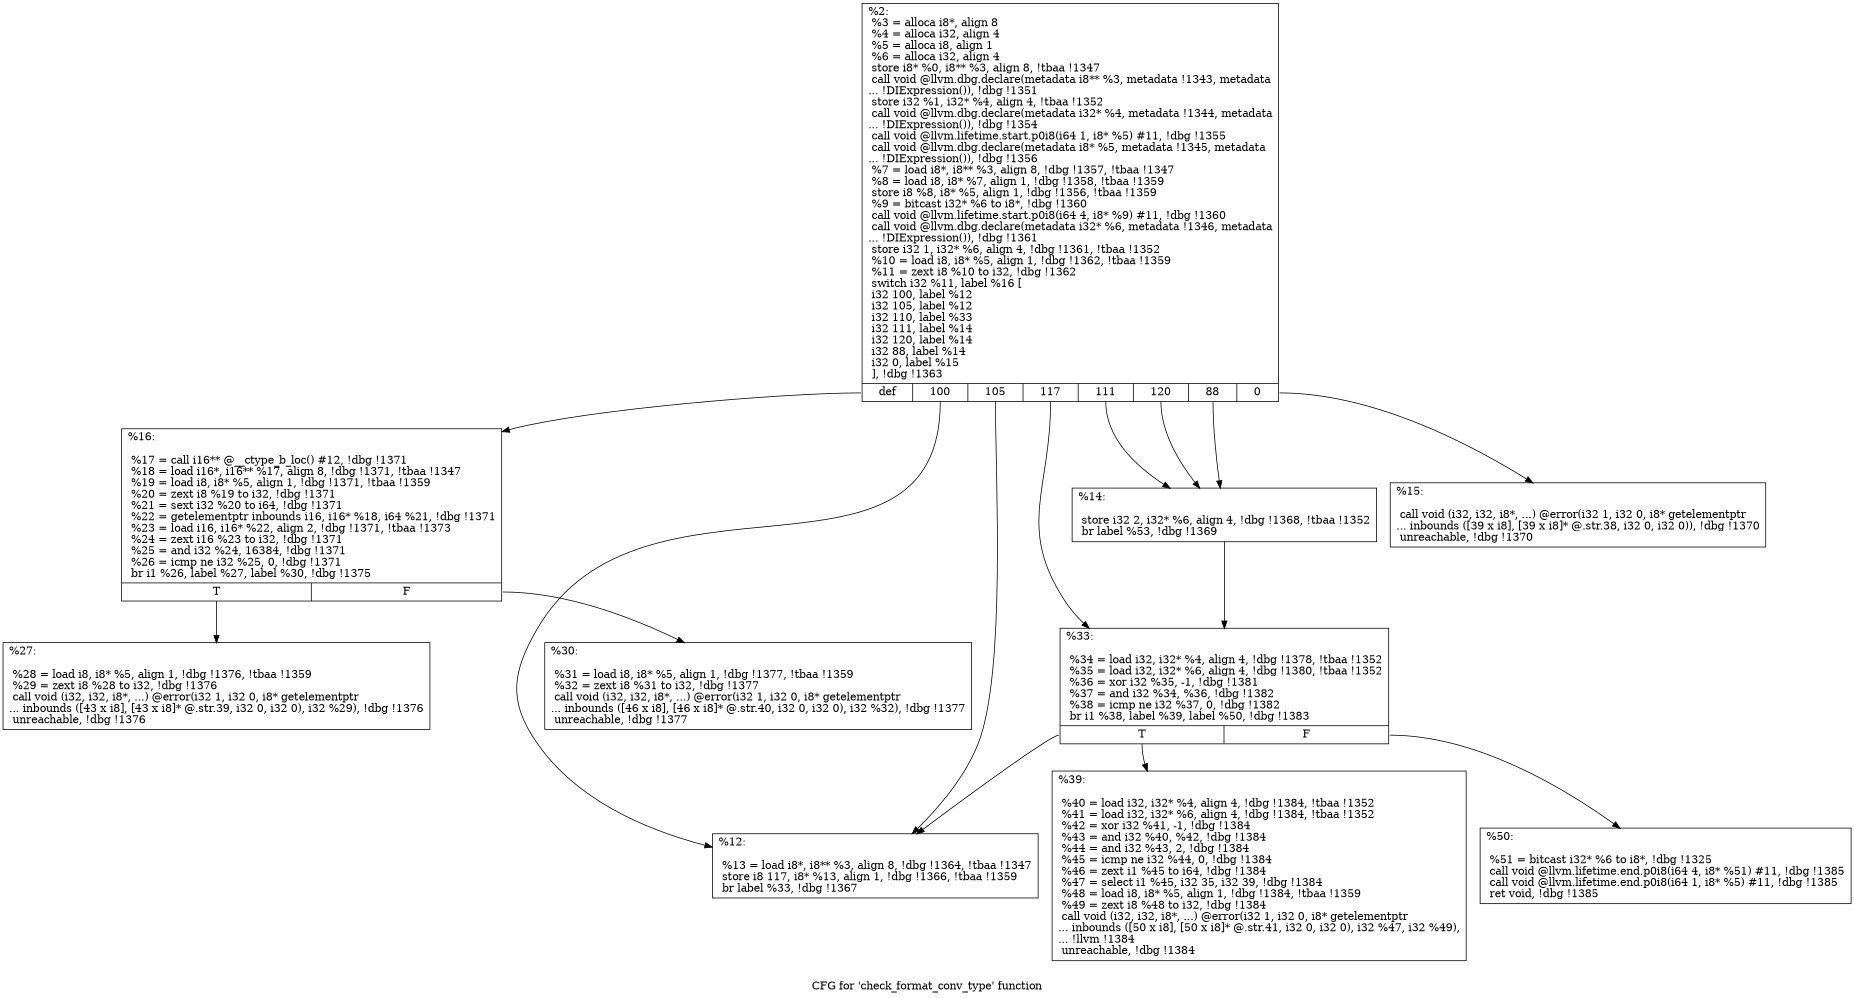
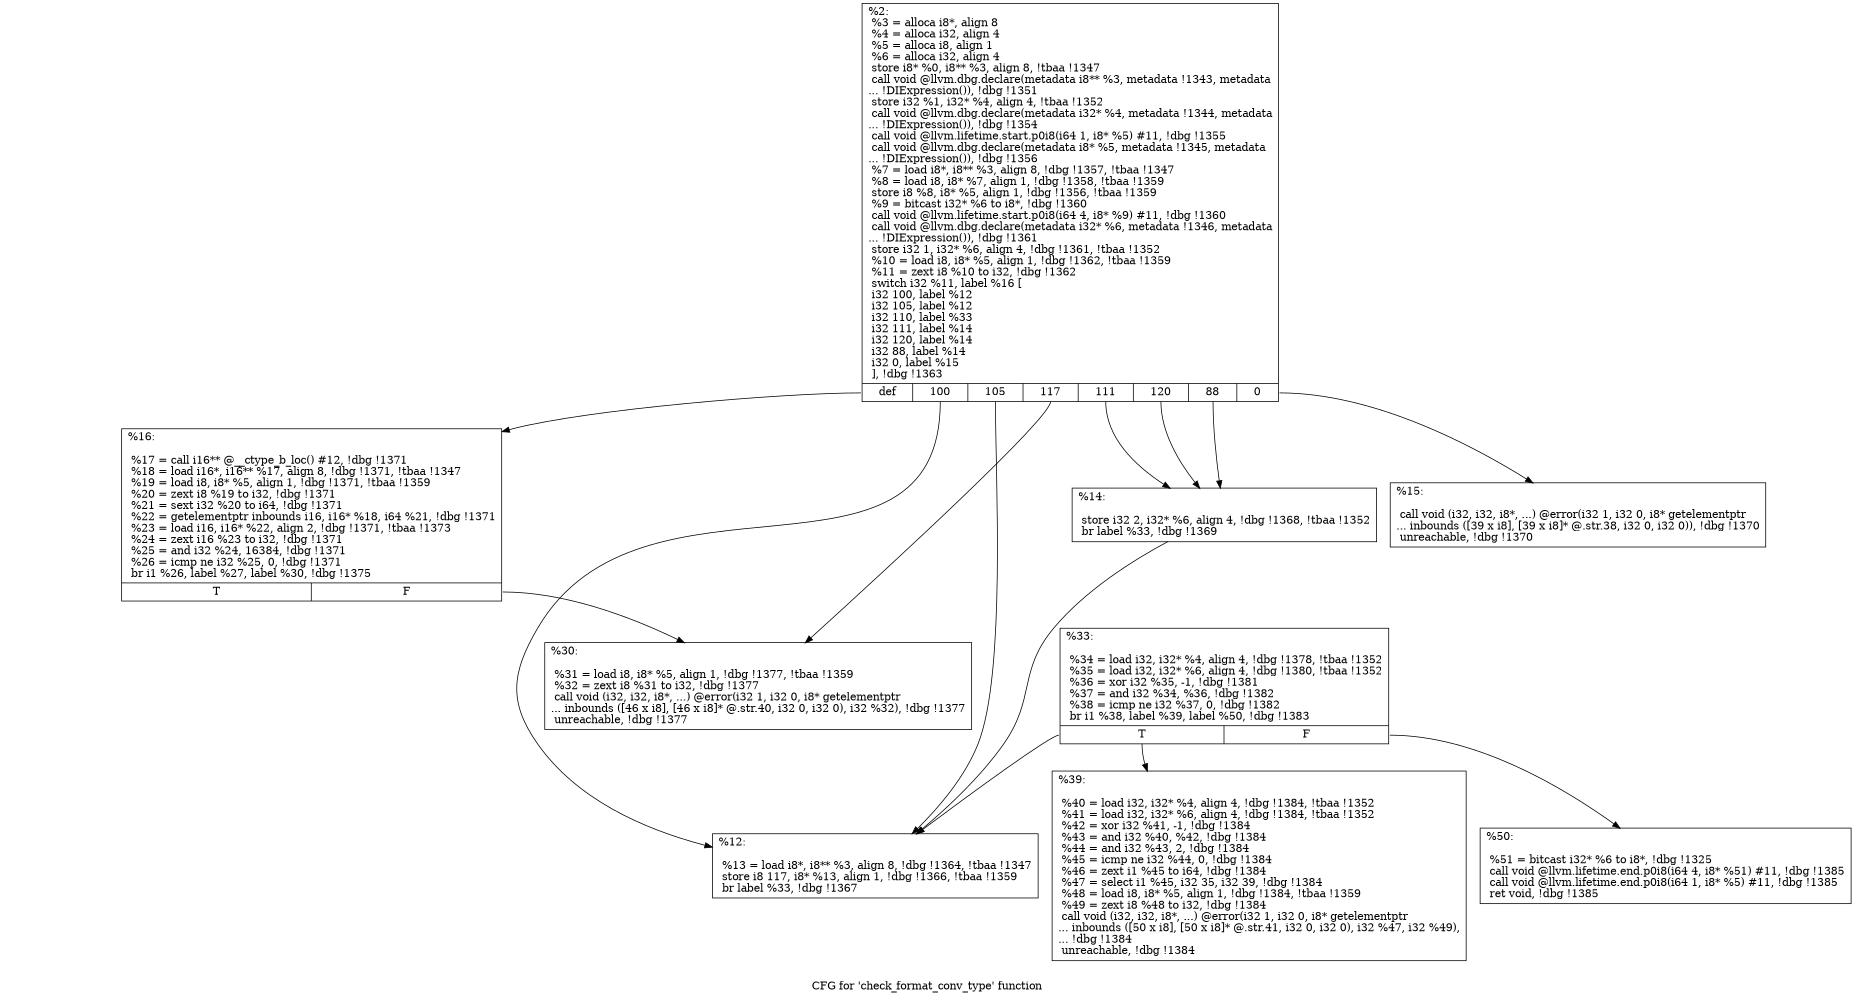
(1039, 518) -> (935, 523)
(1148, 532) -> (1148, 532)
(1224, 581) -> (1030, 672)
(216, 686) -> none
(1097, 940) -> (1095, 940)
